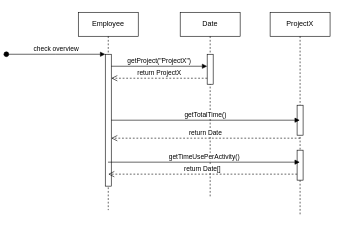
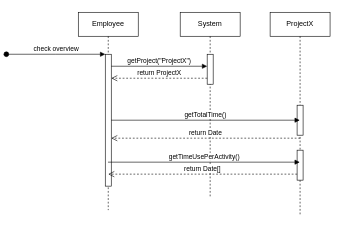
(210, 24) -> (210, 24)
